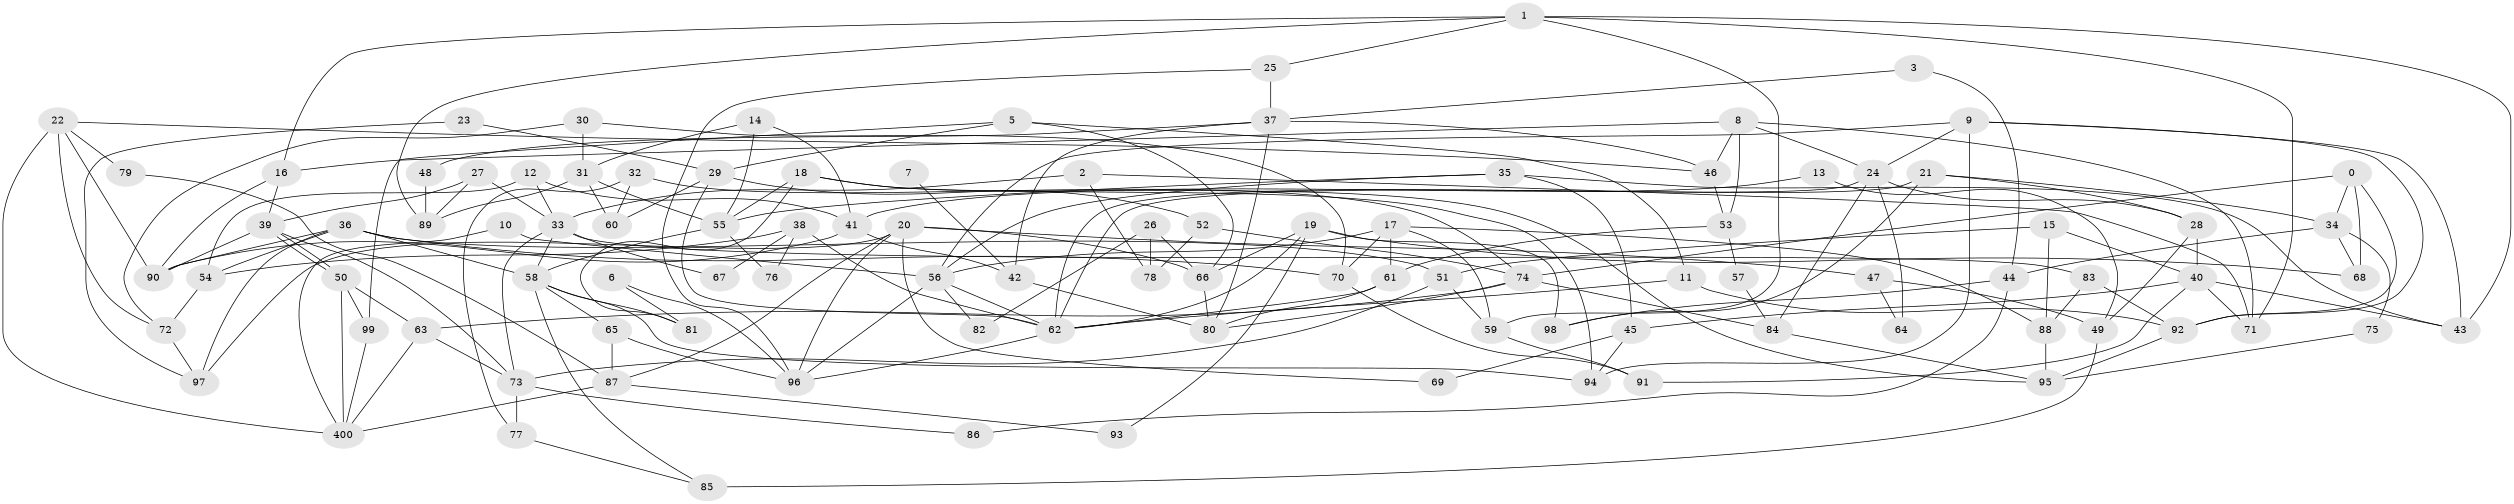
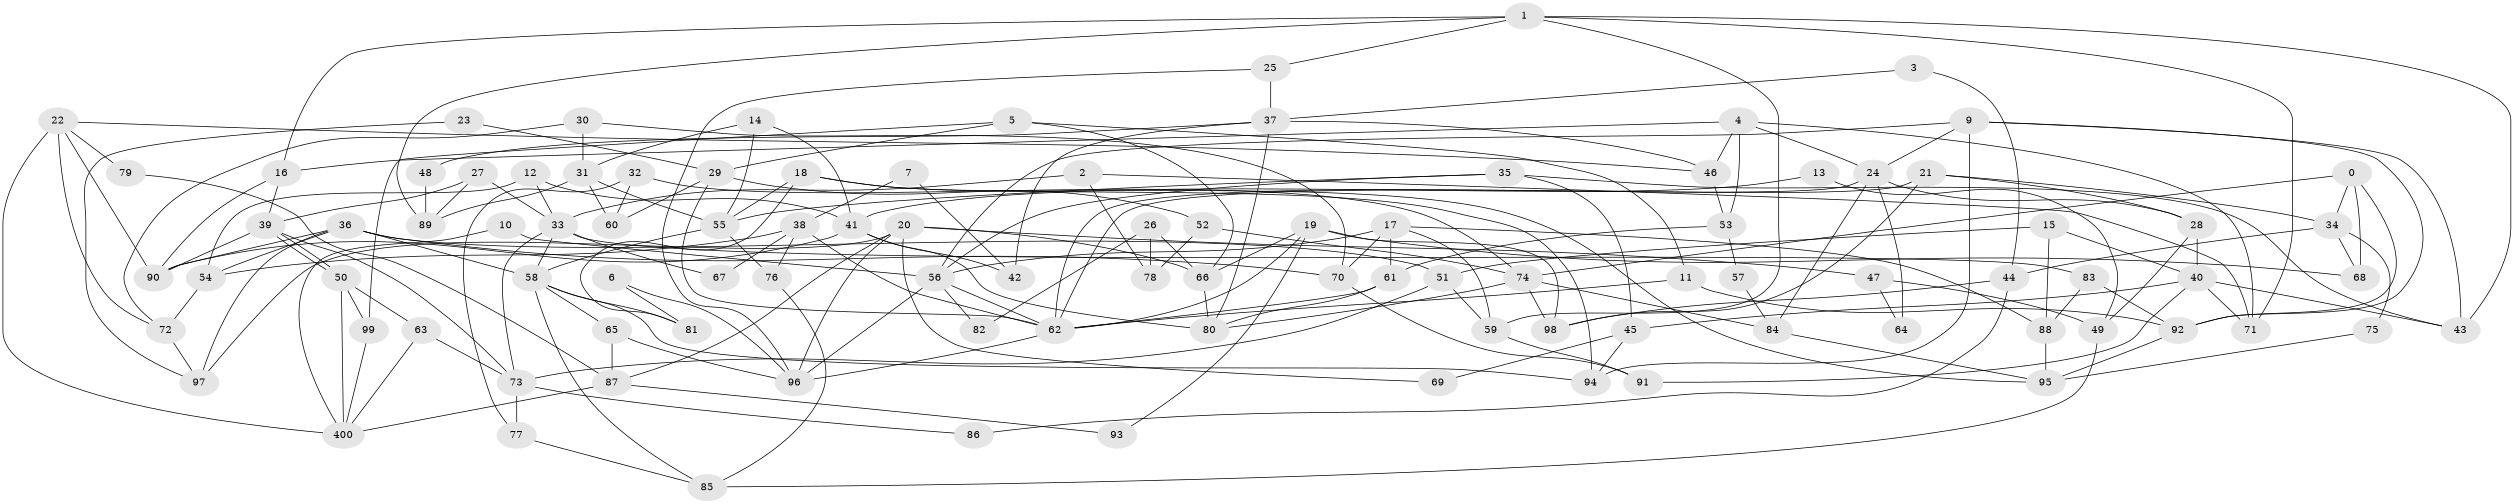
(1739, 121) -> (1739, 121)
none -> (854, 199)
(1112, 304) -> (1013, 299)
(1081, 316) -> (1537, 304)
none -> (821, 395)
